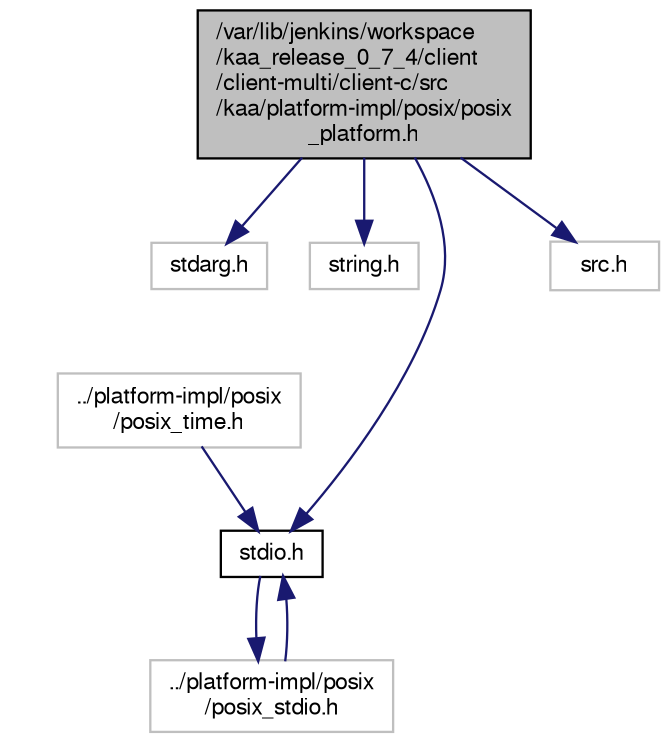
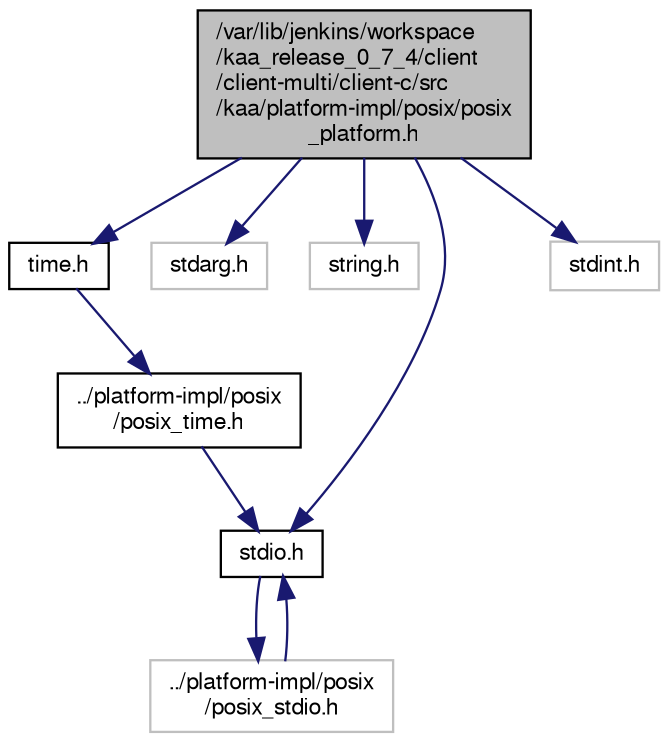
none -> (59, 266)
(605, 266) -> (605, 266)
(179, 410) -> (179, 410)
